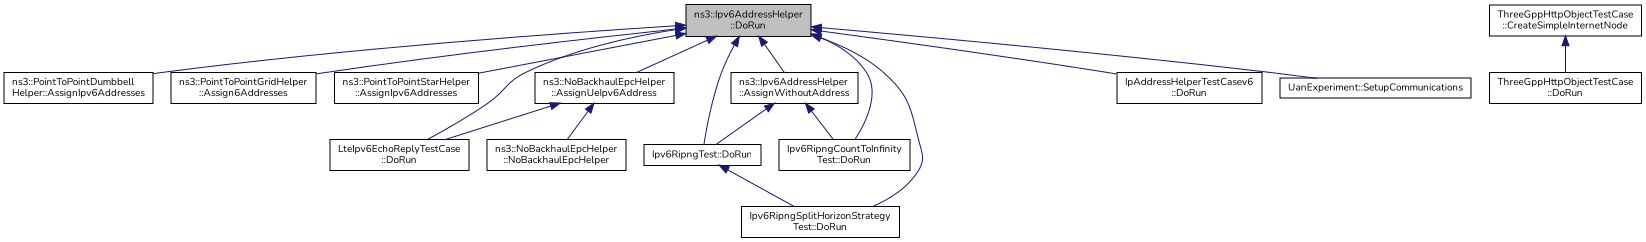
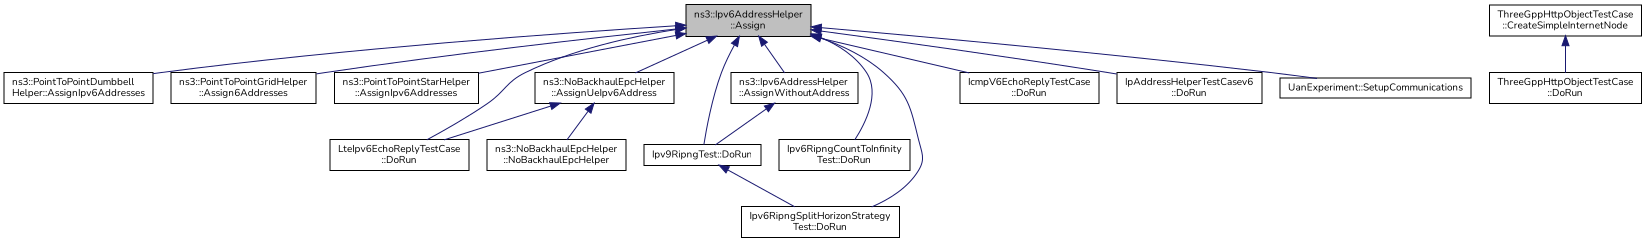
(748, 20) -> (748, 20)
none -> (1030, 88)
(823, 125) -> none
(702, 155) -> (702, 155)
